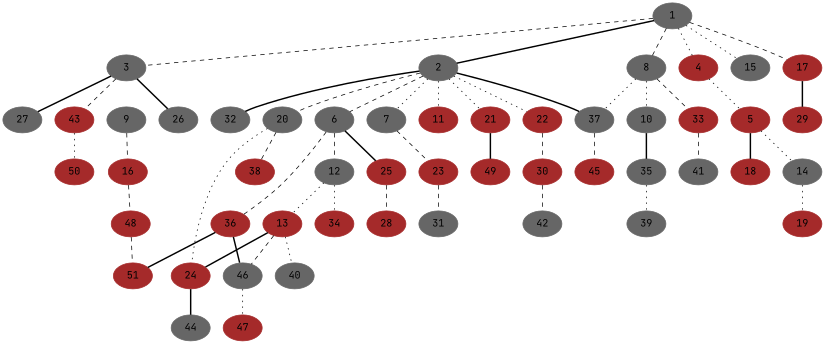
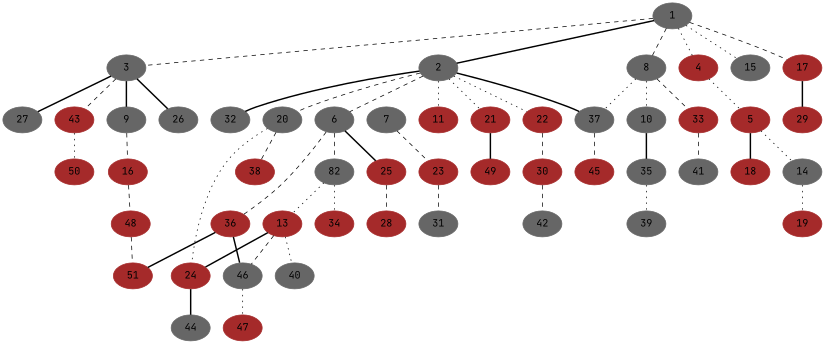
none -> (126, 94)
(412, 94) -> none
(334, 172) -> (334, 172)
